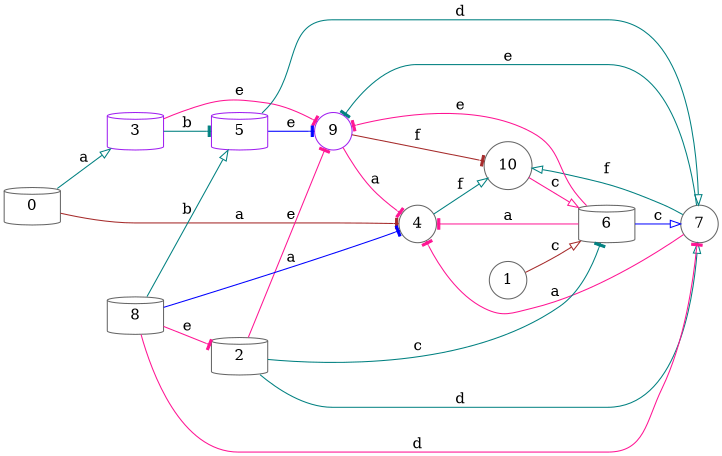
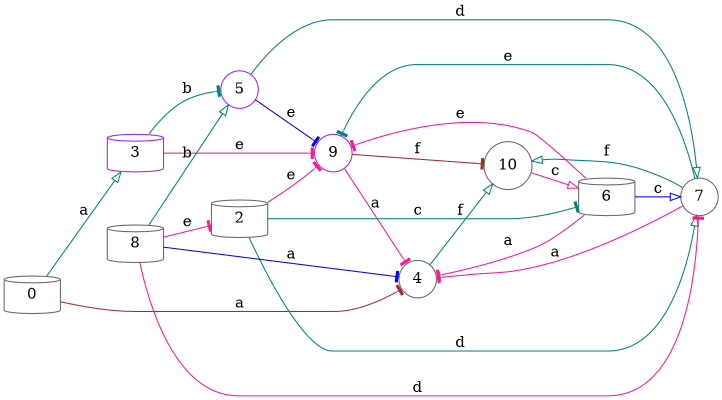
(240, 131) -> (240, 90)
(508, 280) -> none
